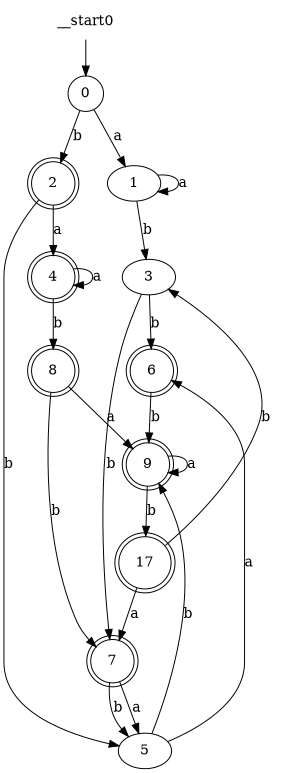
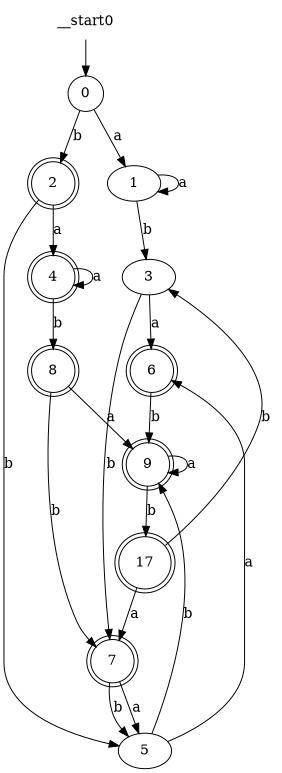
(155, 324) -> (155, 324)
